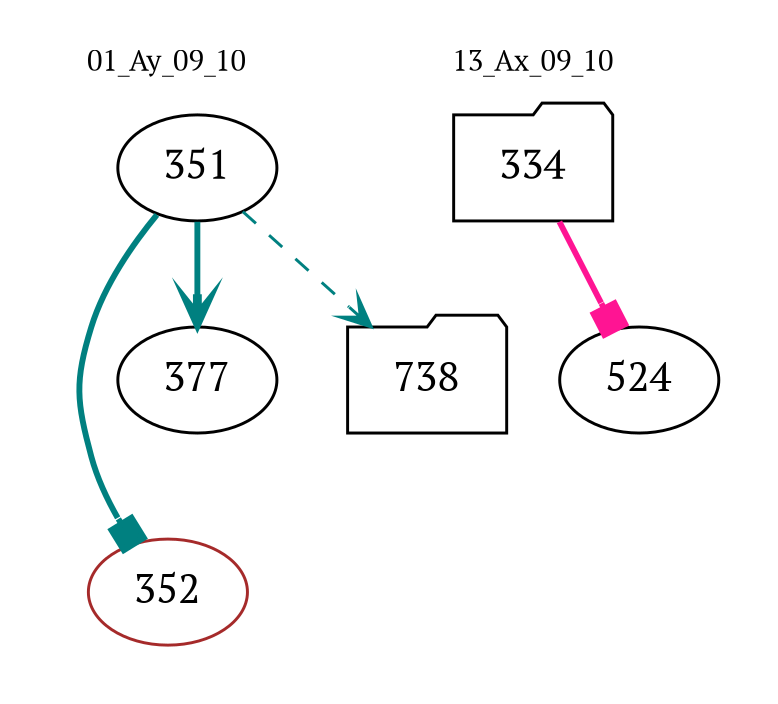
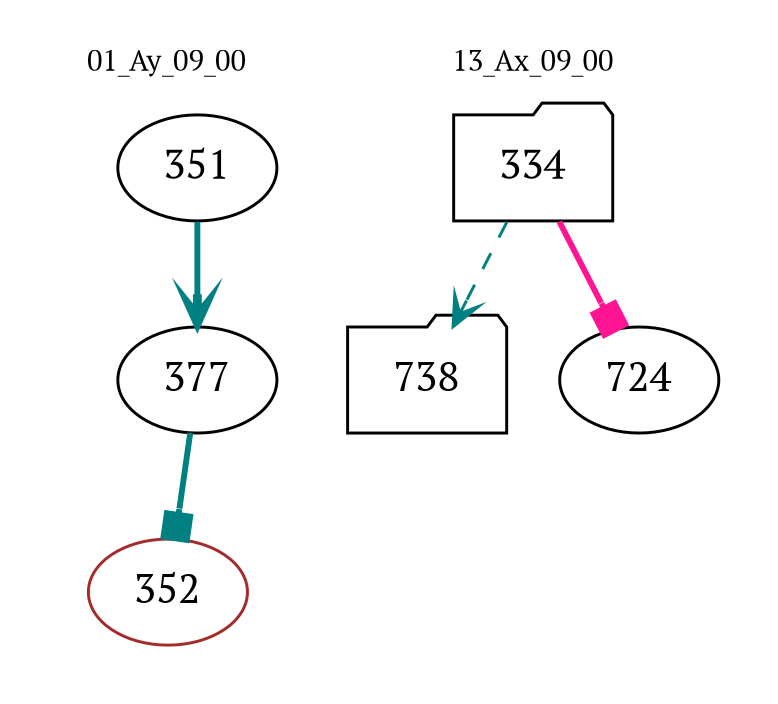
(168, 63) -> (168, 63)
(533, 63) -> (533, 63)
(283, 247) -> (487, 261)
(83, 360) -> (185, 471)
(639, 380) -> (639, 380)
